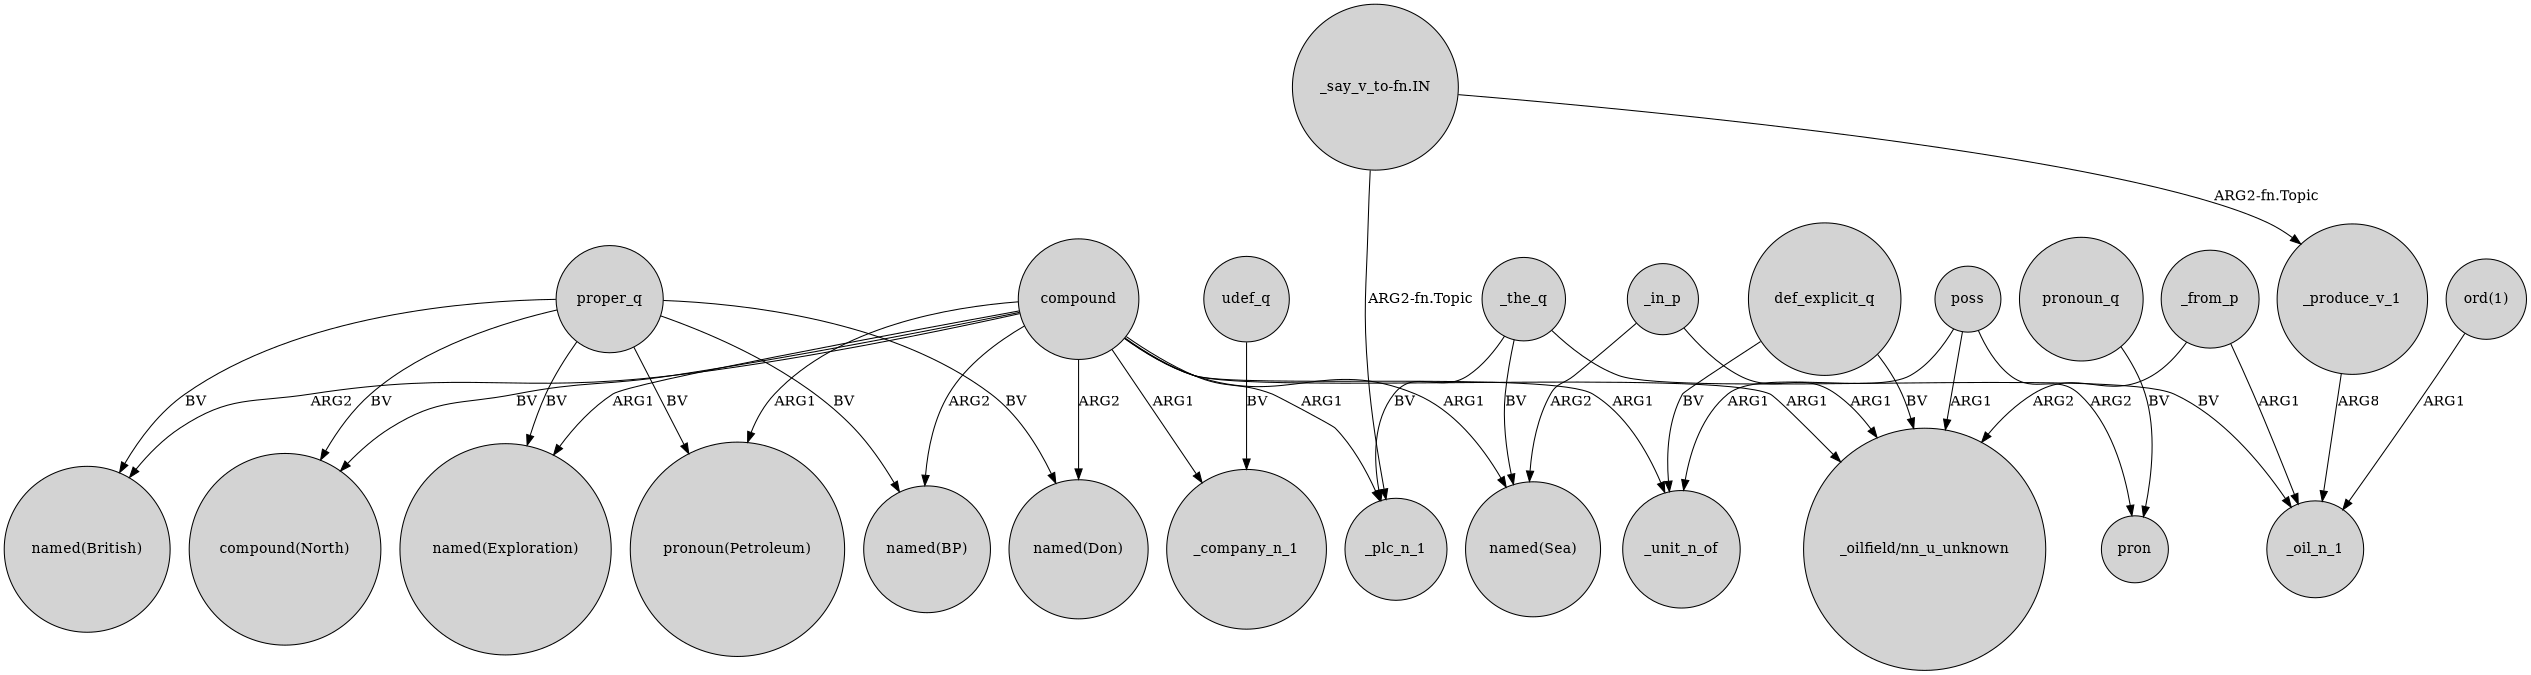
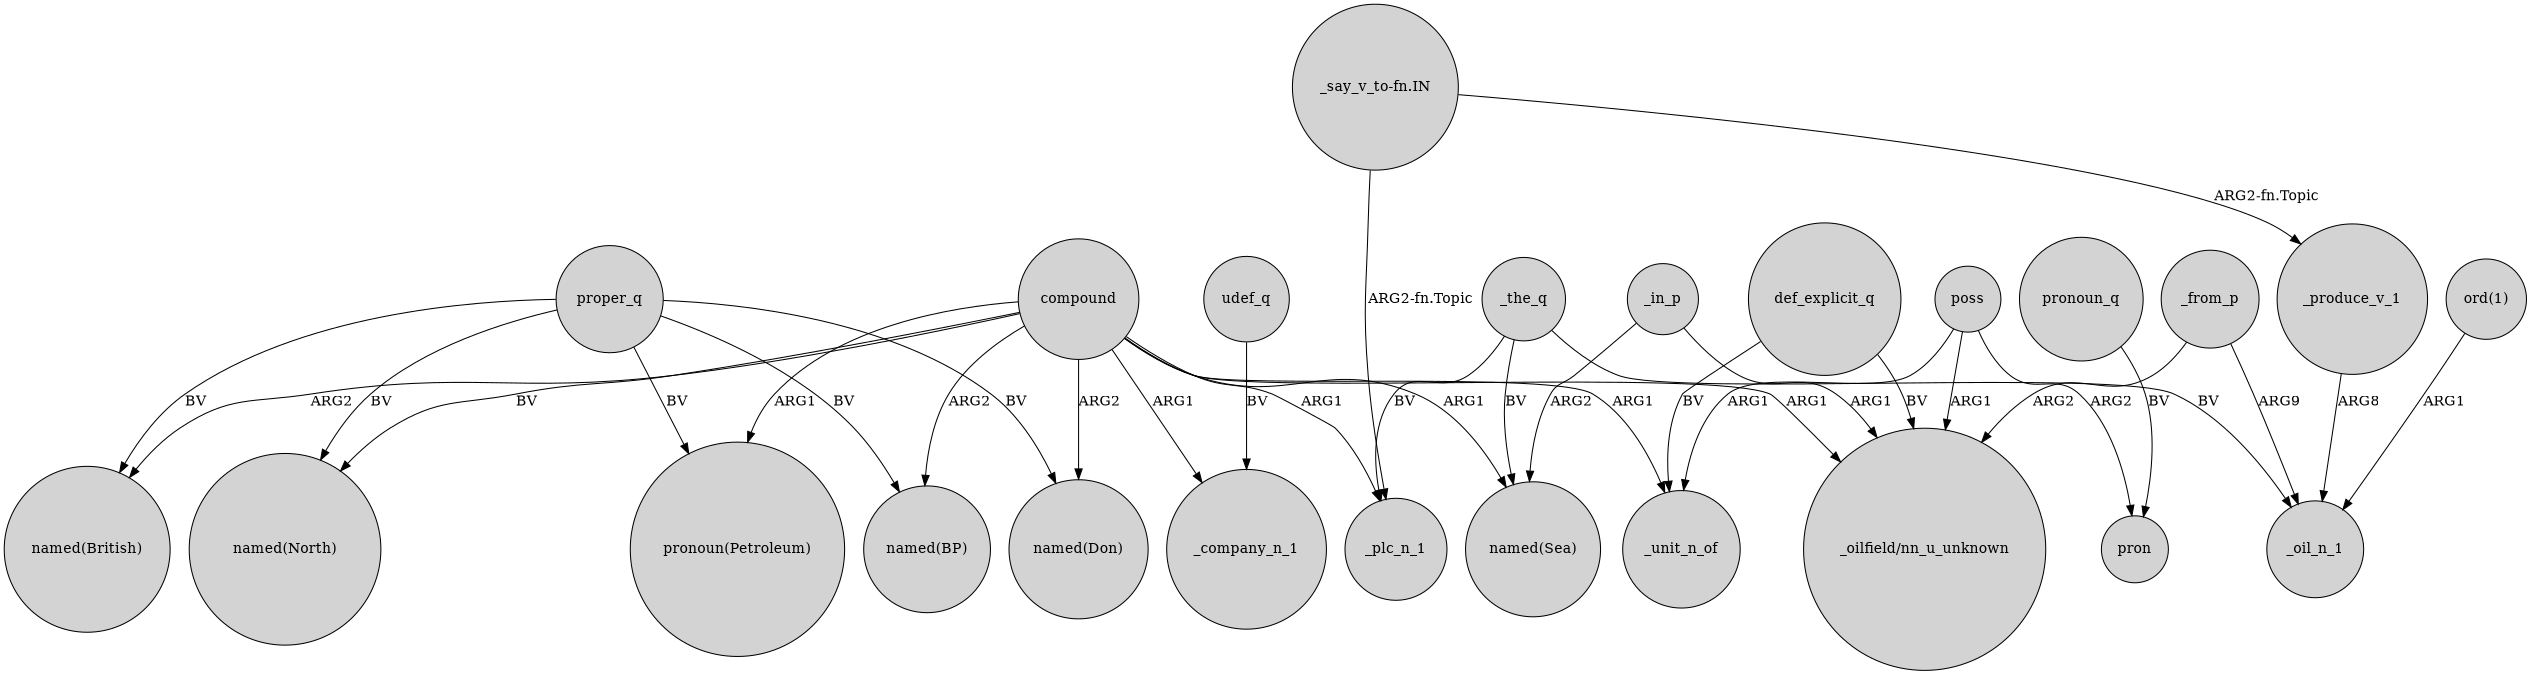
(2280, 402) -> (2280, 402)
(285, 549) -> (285, 549)
(506, 549) -> none
